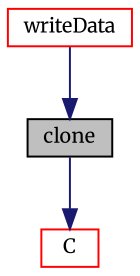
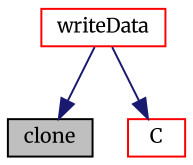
(70, 183) -> (126, 74)
